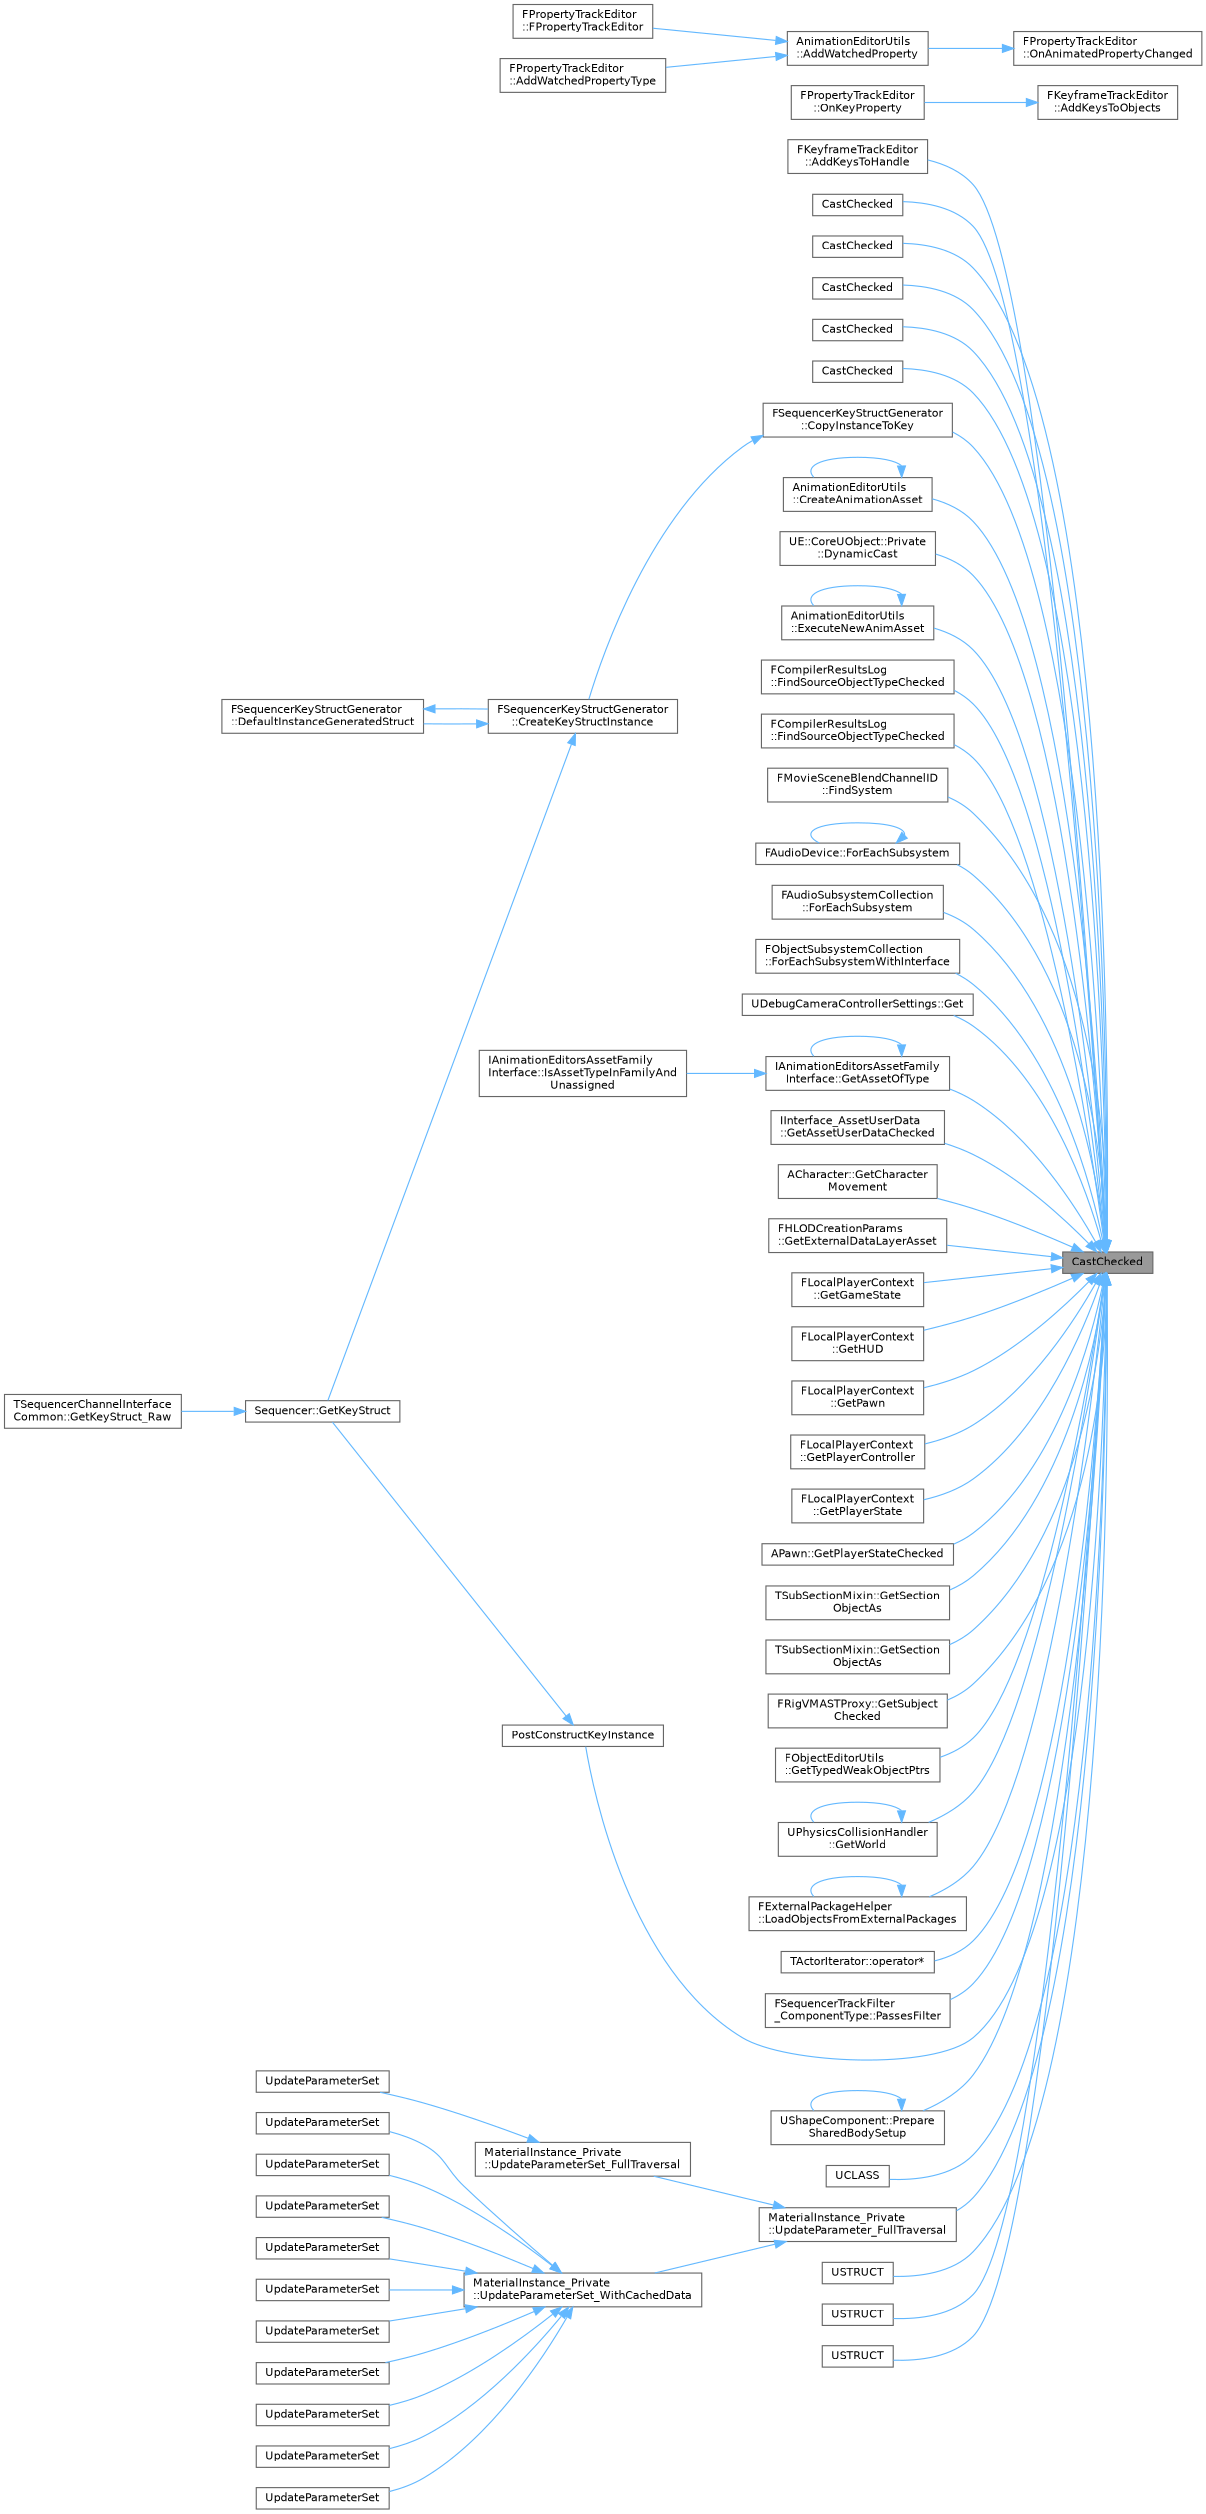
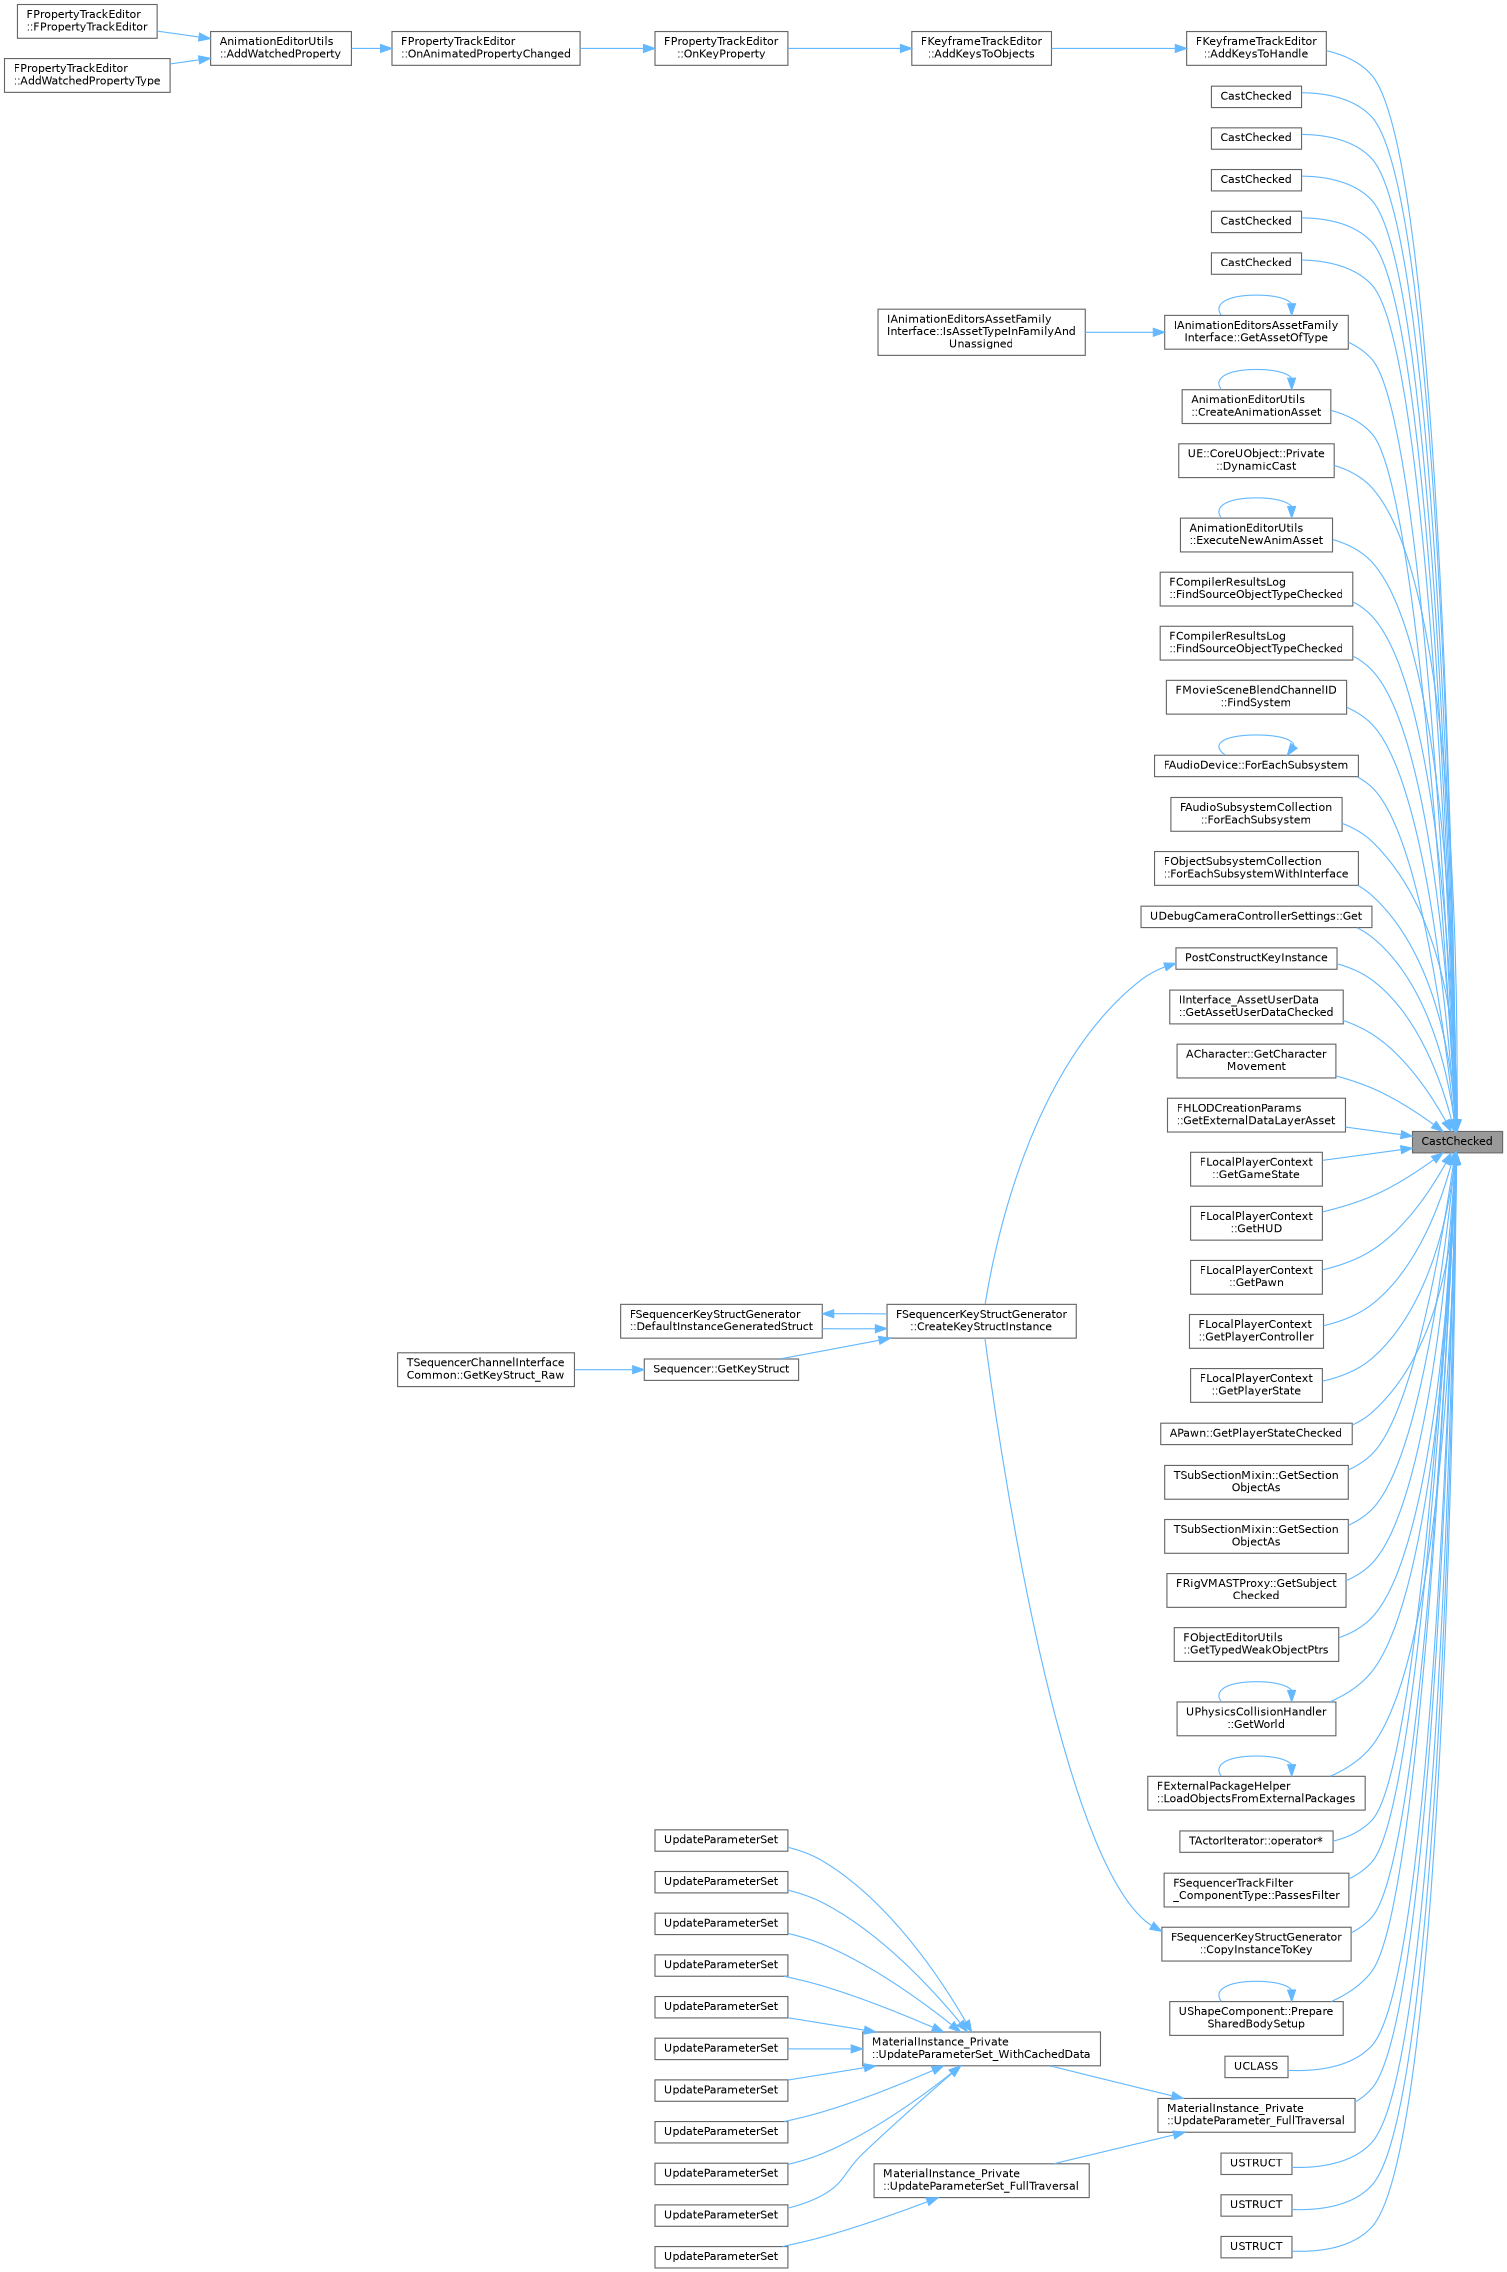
none -> (612, 48)
none -> (1113, 48)
(449, 1569) -> (1041, 1115)
